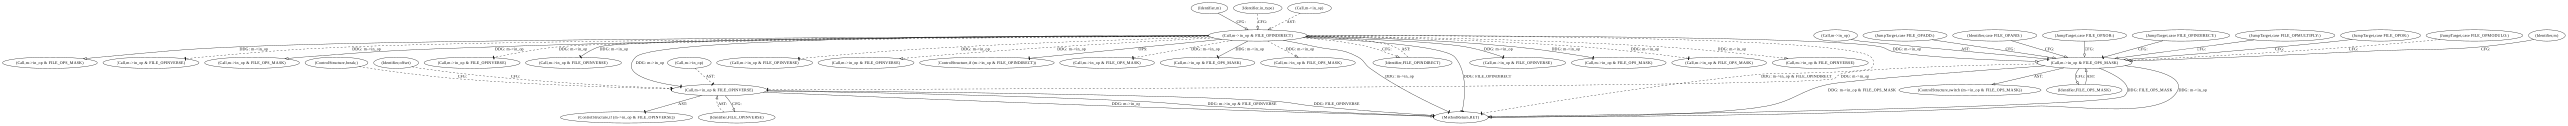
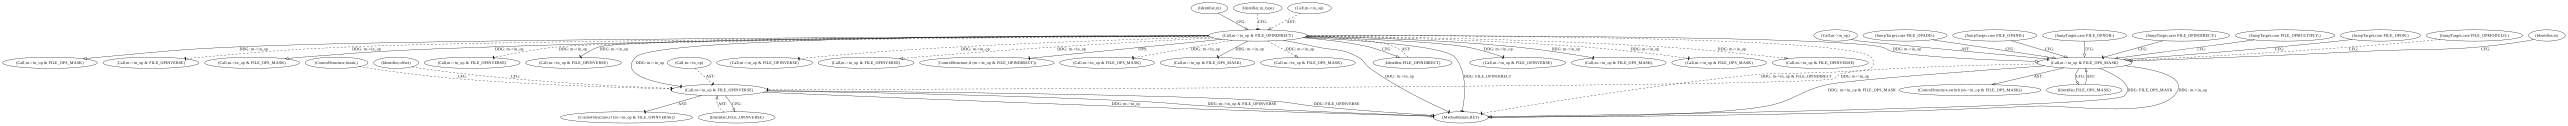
(1258, 20) -> (1258, 20)
(1995, 35) -> (1995, 35)
(1350, 43) -> (1350, 43)
